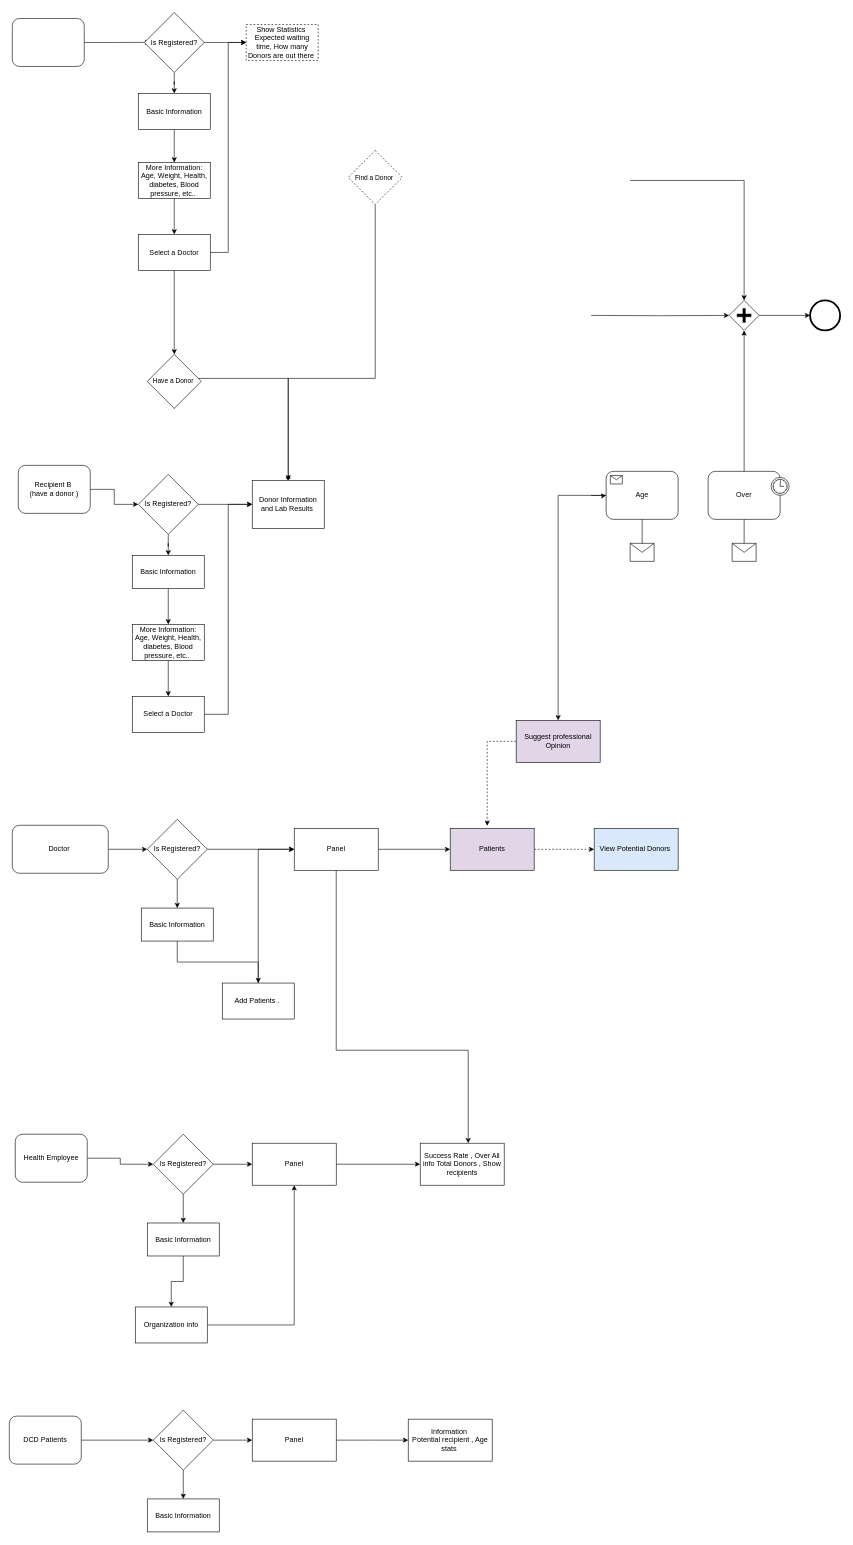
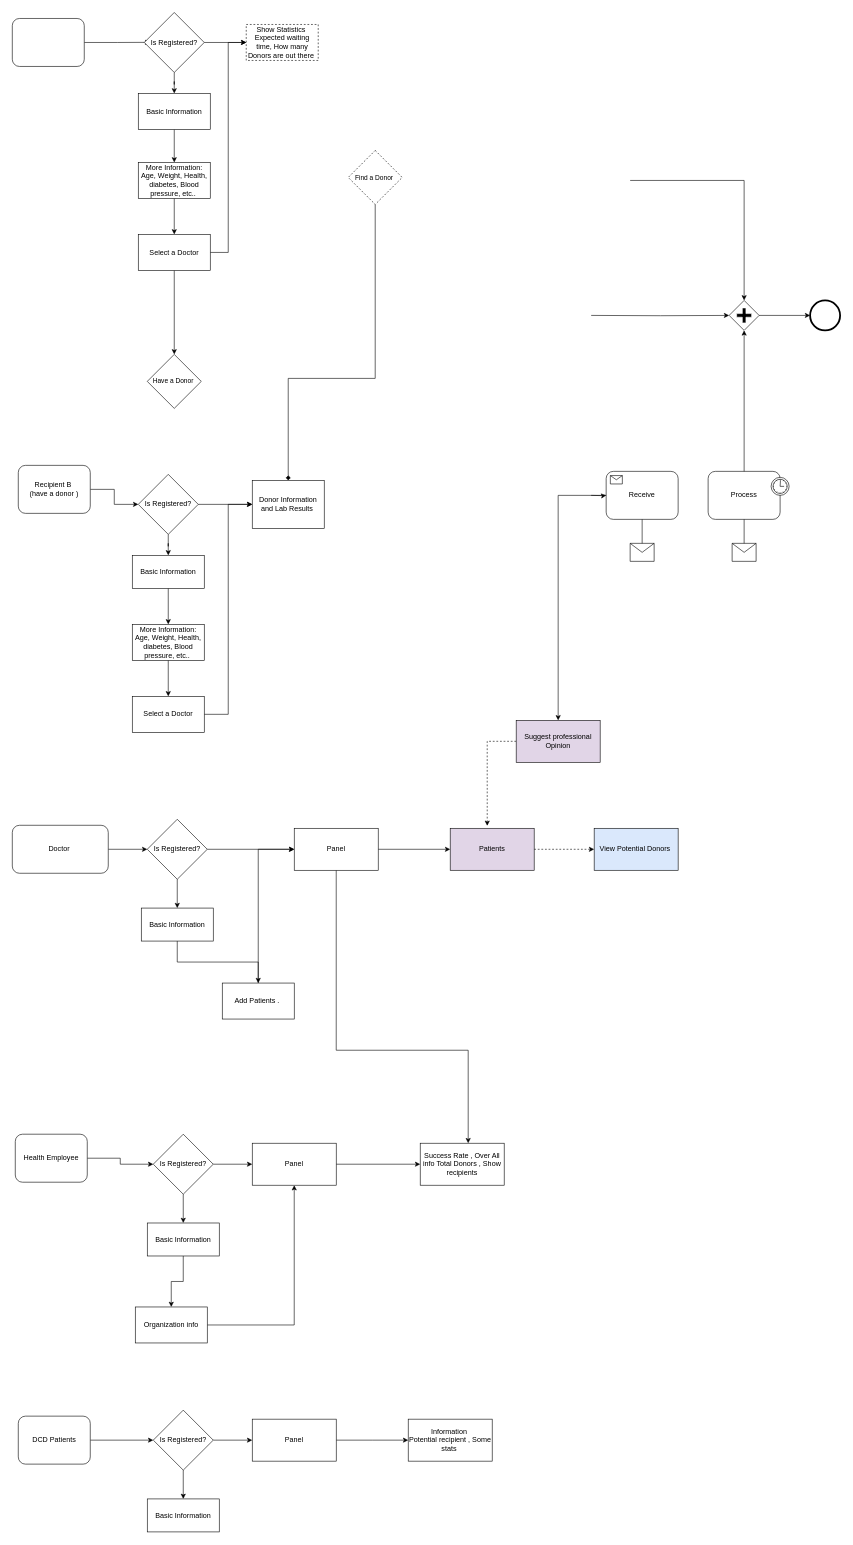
(241, 378) -> none
(642, 495) -> (642, 495)
(744, 495) -> (744, 495)
(45, 1440) -> (54, 1440)
(450, 1440) -> (450, 1440)
